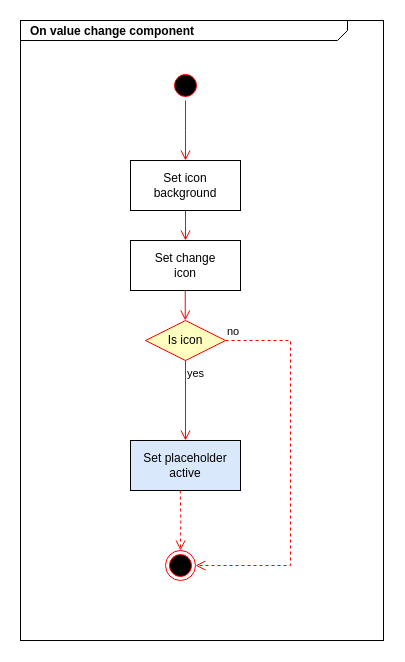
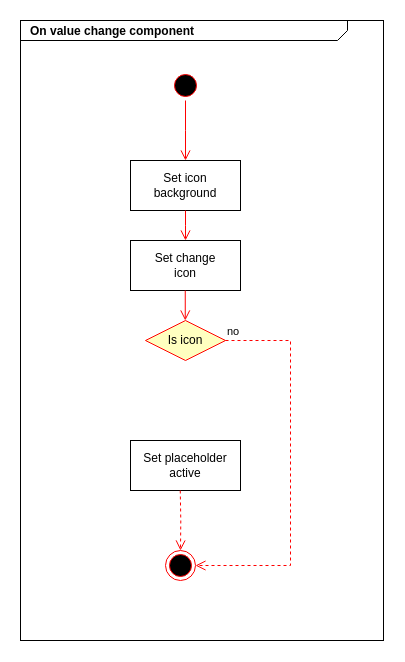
(186, 399) -> none
(186, 466) -> (186, 466)
